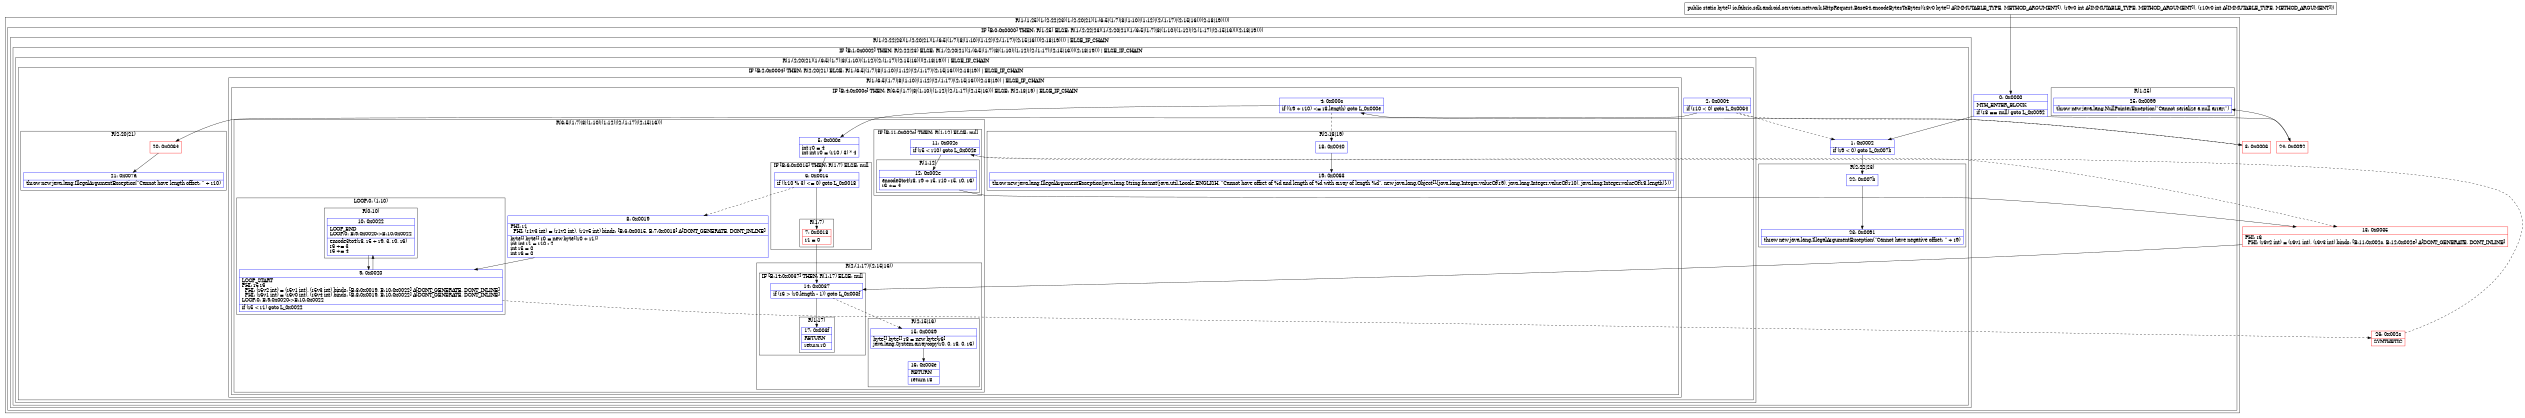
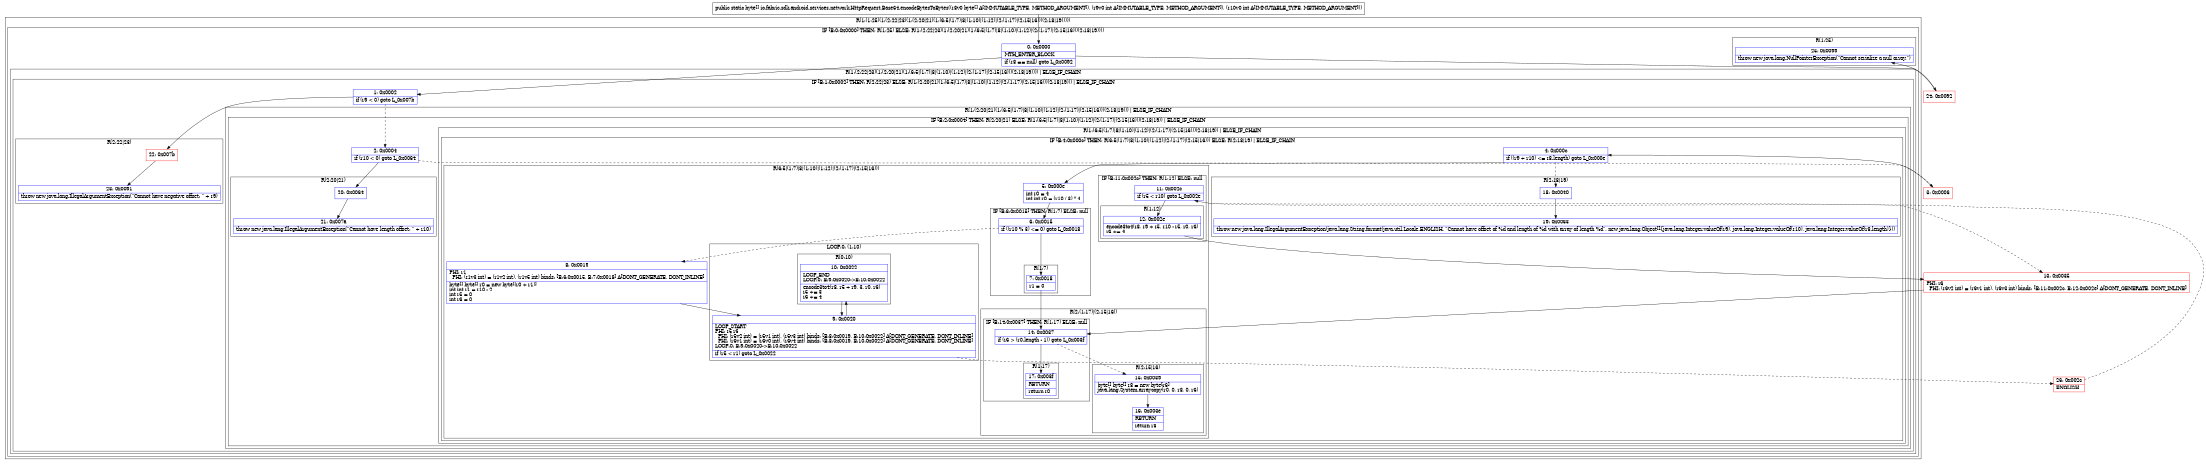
(1785, 126) -> (385, 124)
(166, 147) -> (351, 193)
(1862, 180) -> (162, 155)
(817, 237) -> (1041, 283)
(339, 247) -> (812, 292)
(2388, 342) -> (2067, 388)
